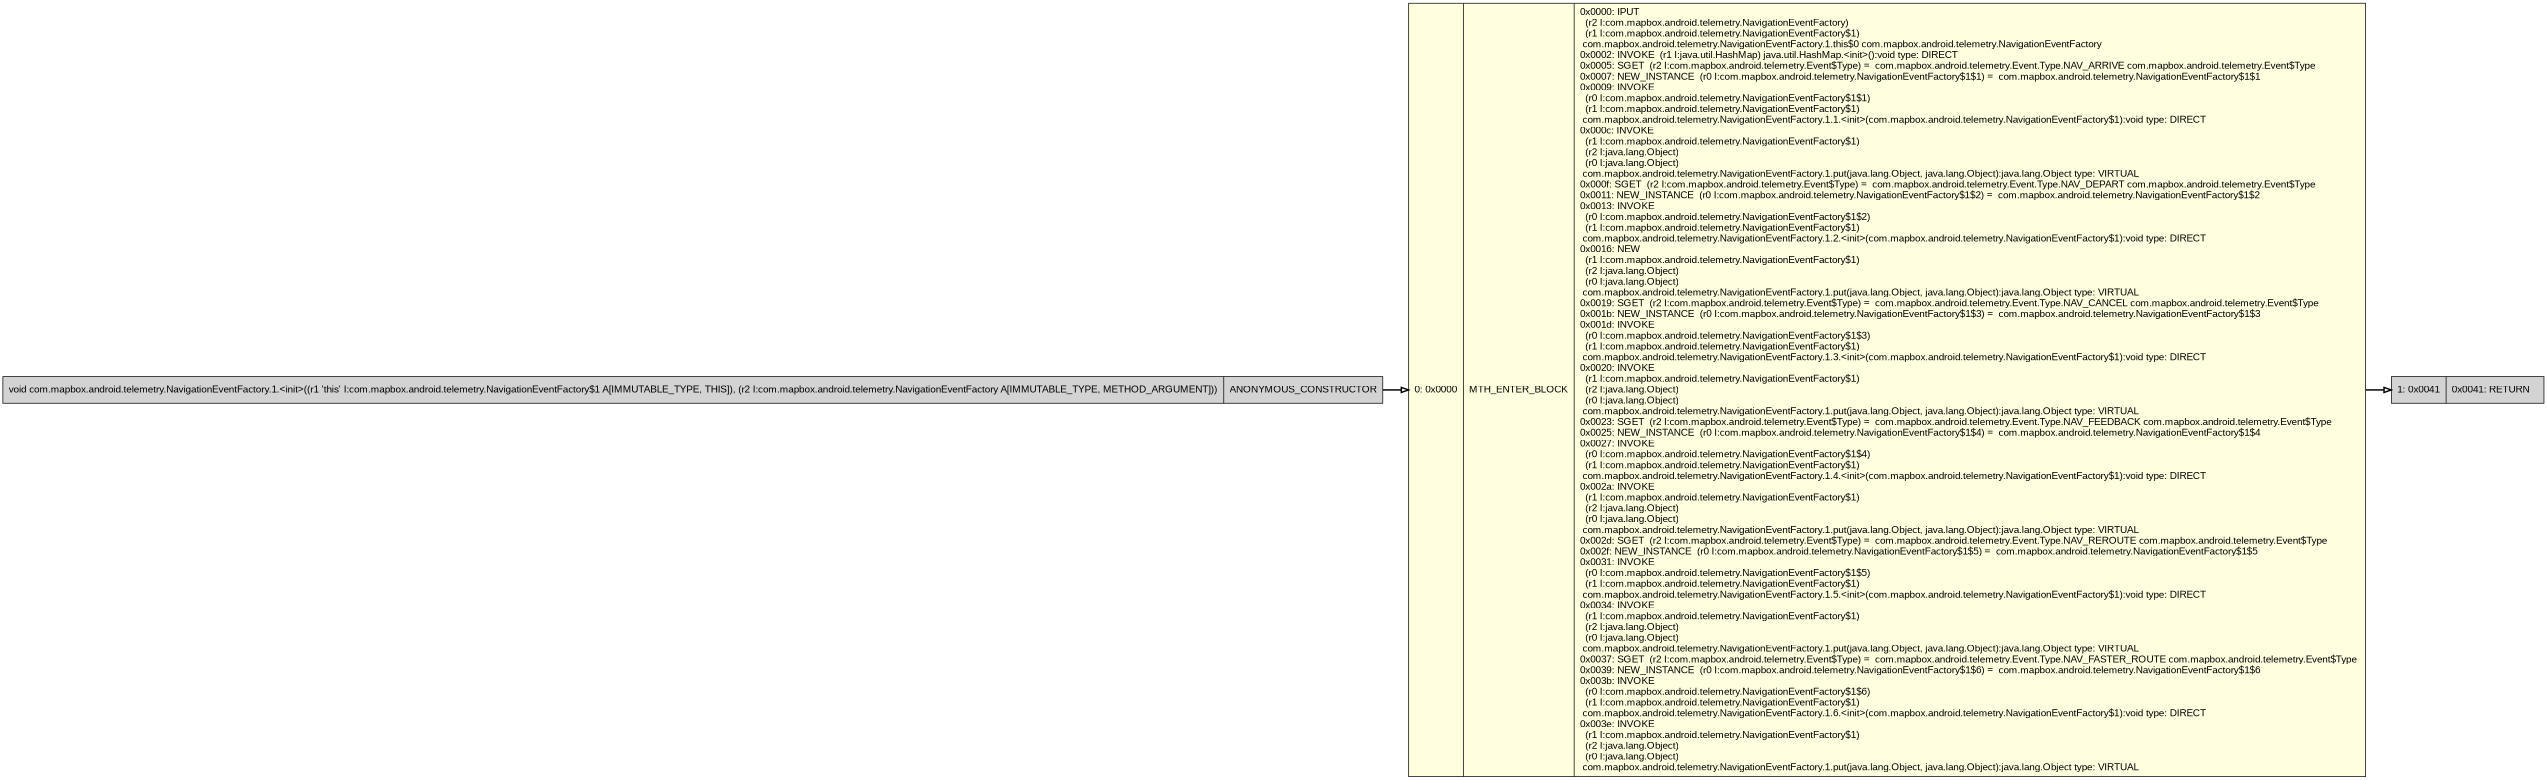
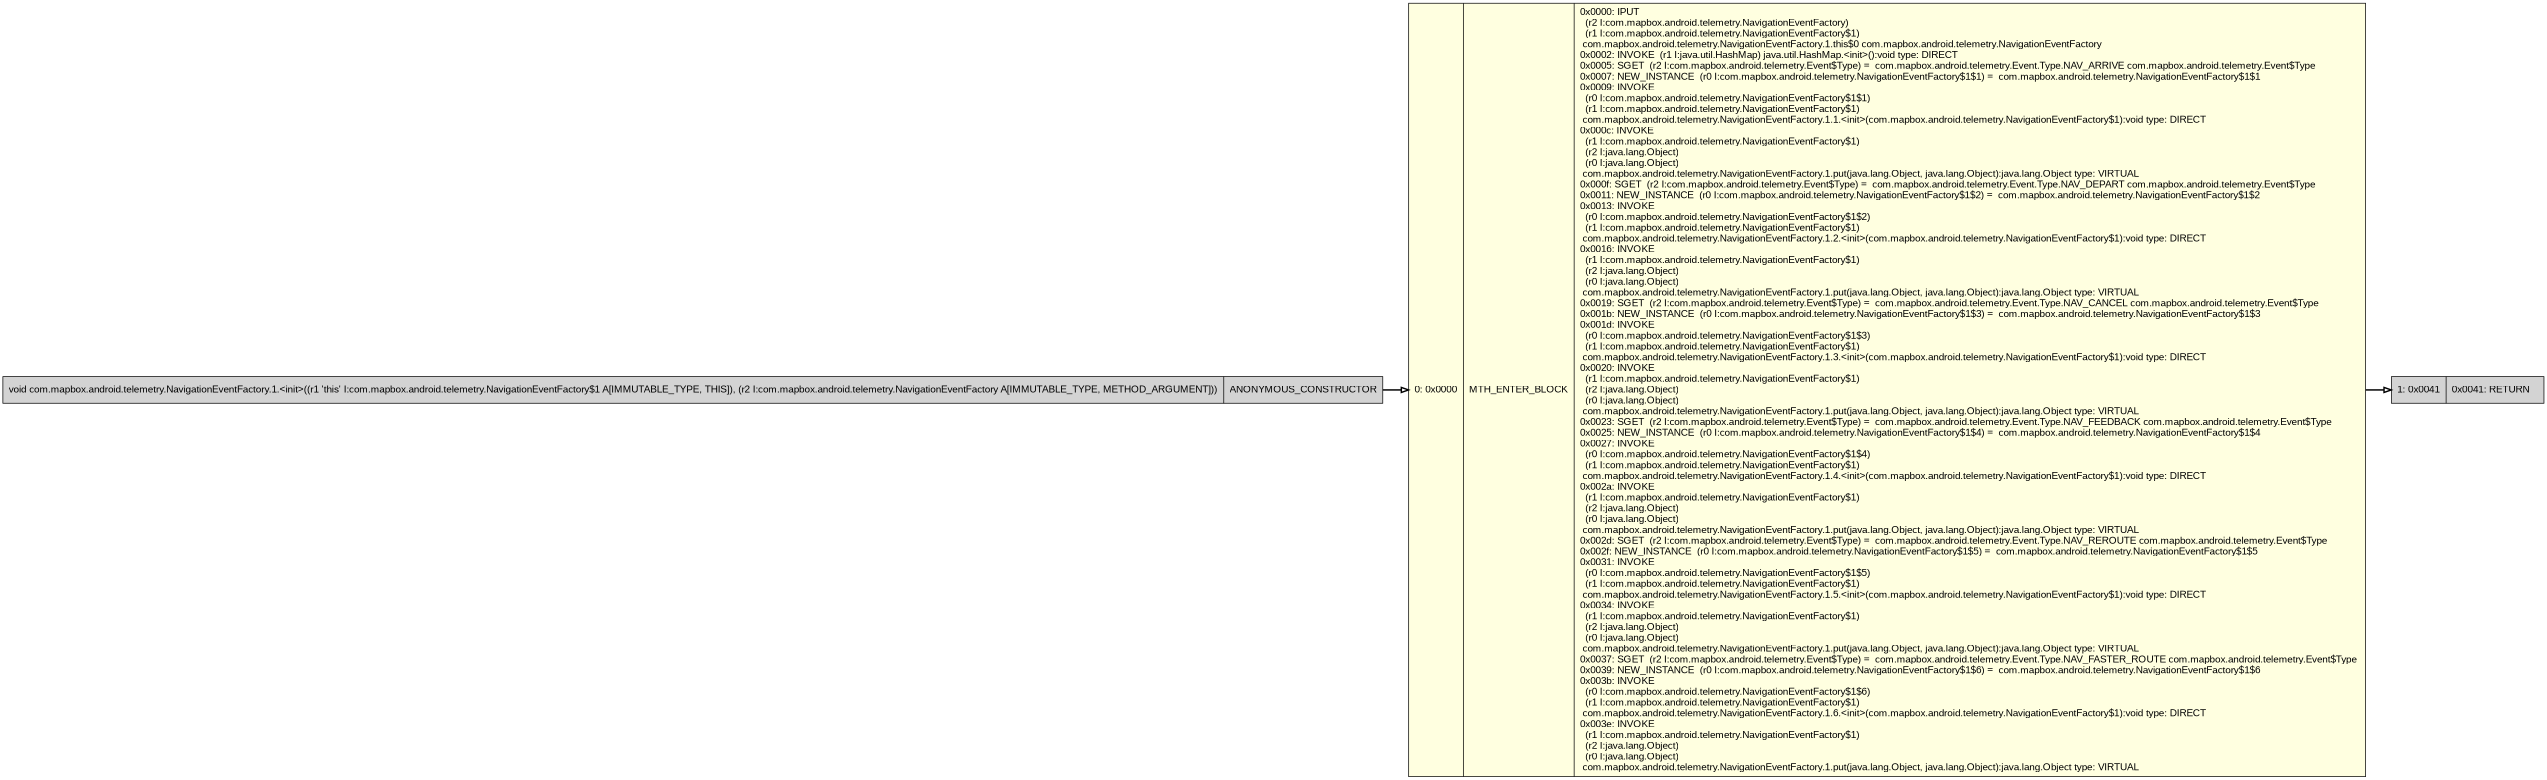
(1613, 249) -> (1620, 249)
